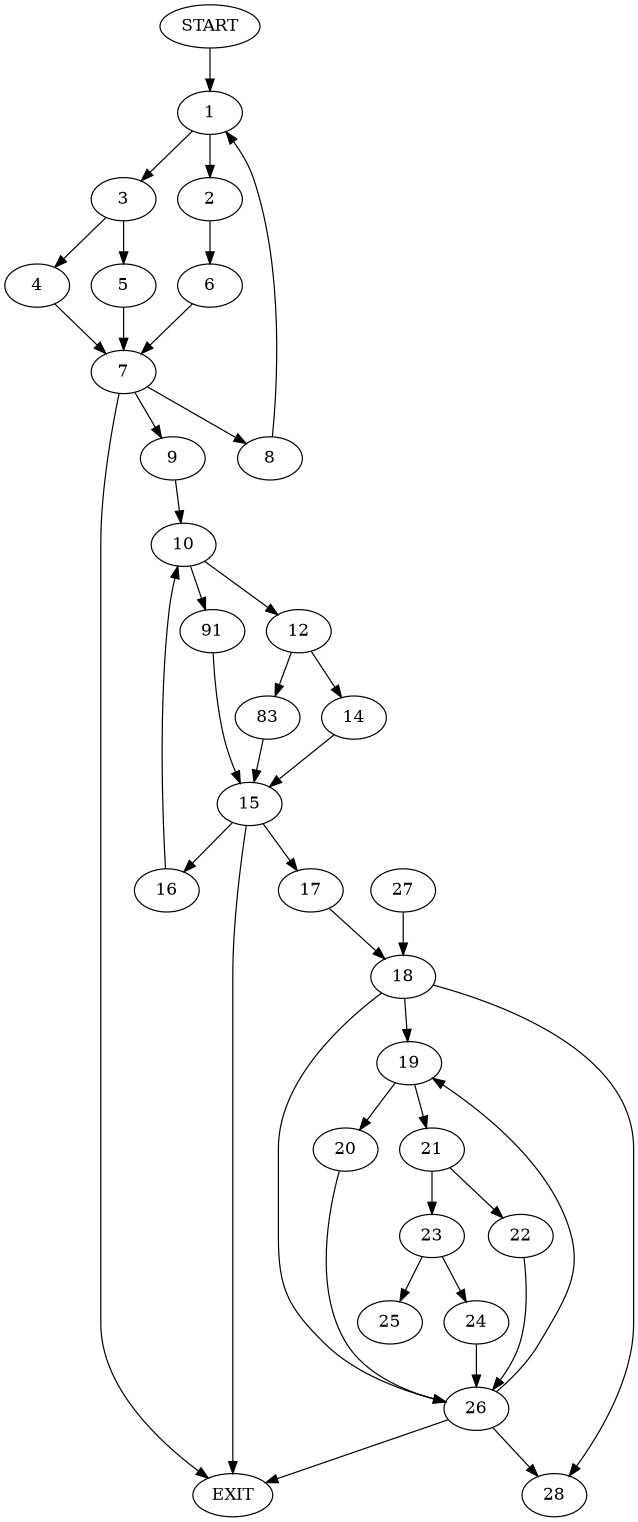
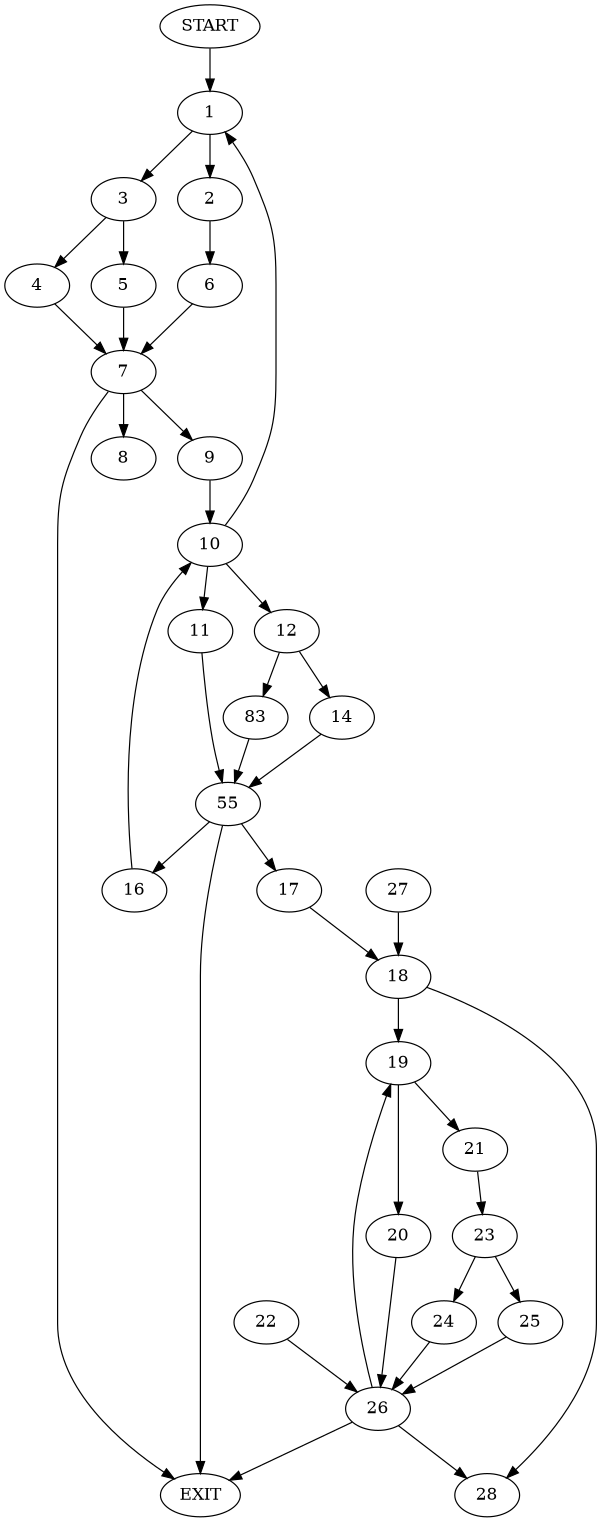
(274, 286) -> (276, 335)
(212, 631) -> (200, 631)
(250, 804) -> (228, 804)
(472, 1189) -> none
(278, 1219) -> (460, 1363)
